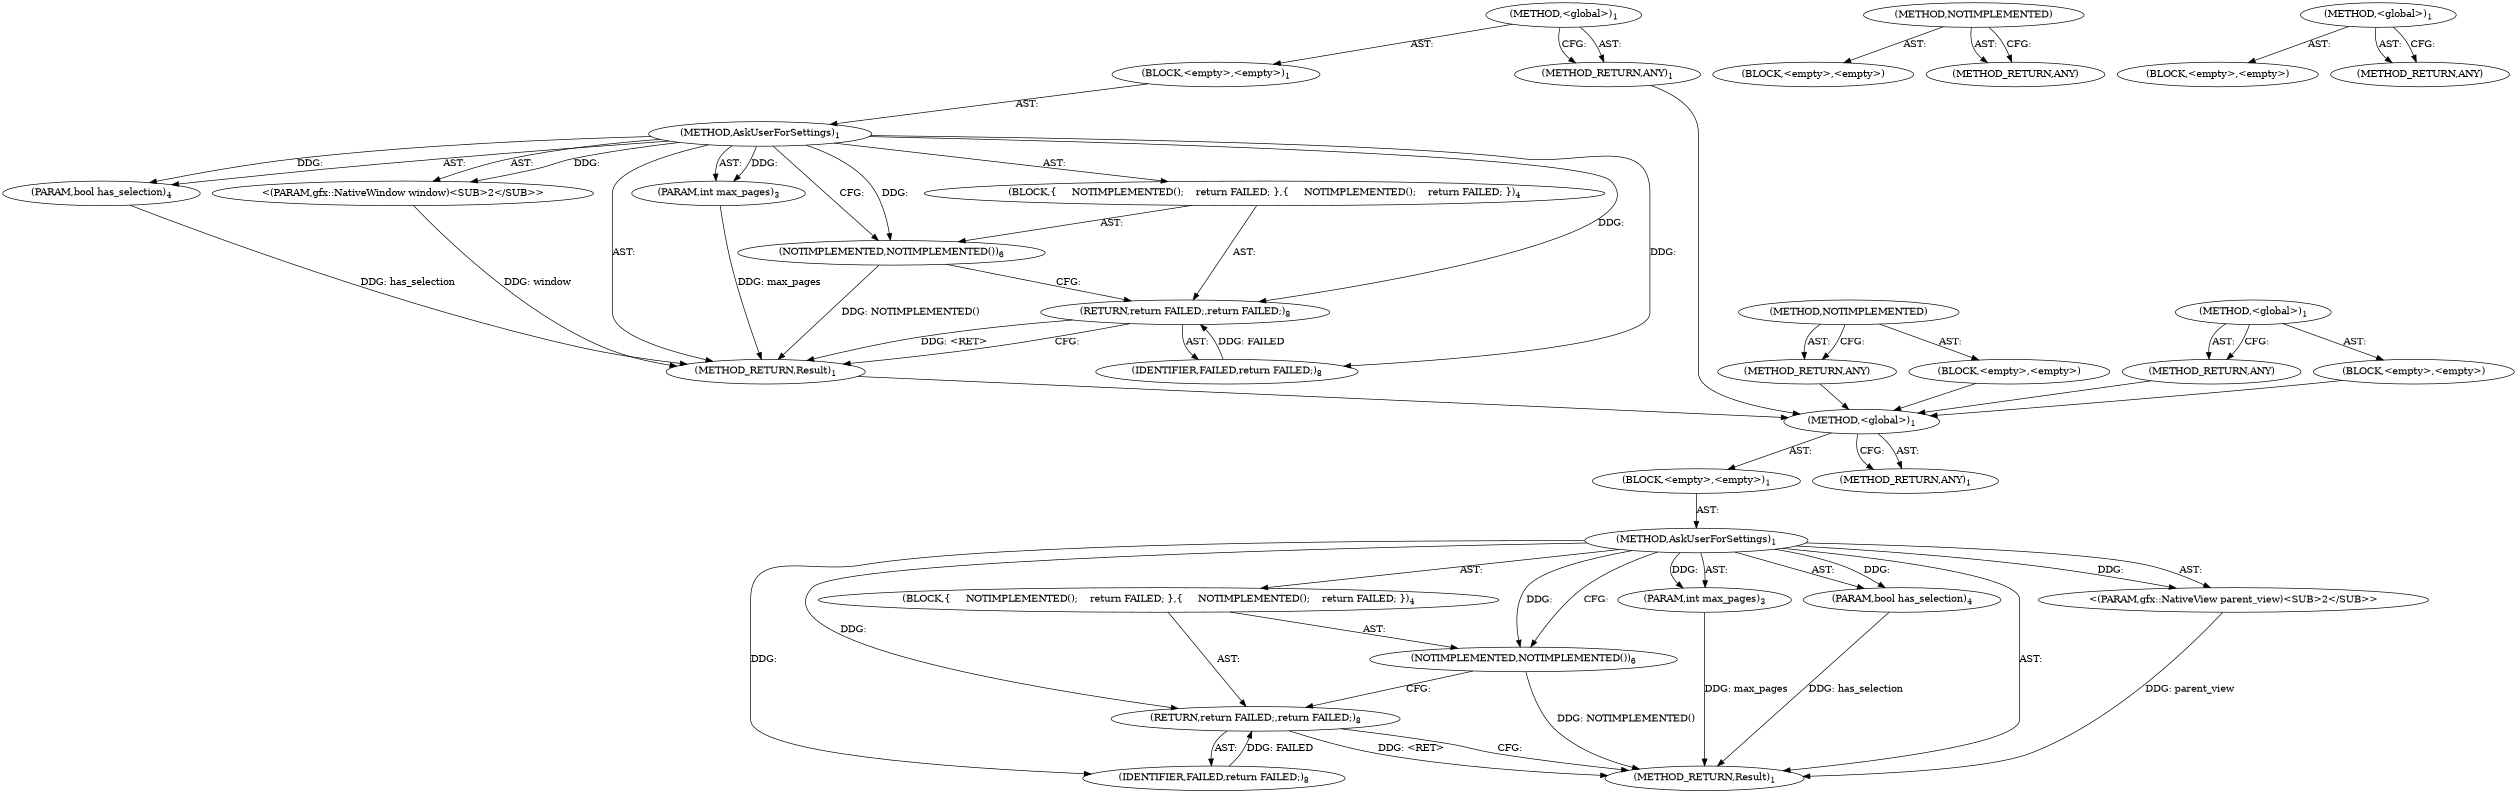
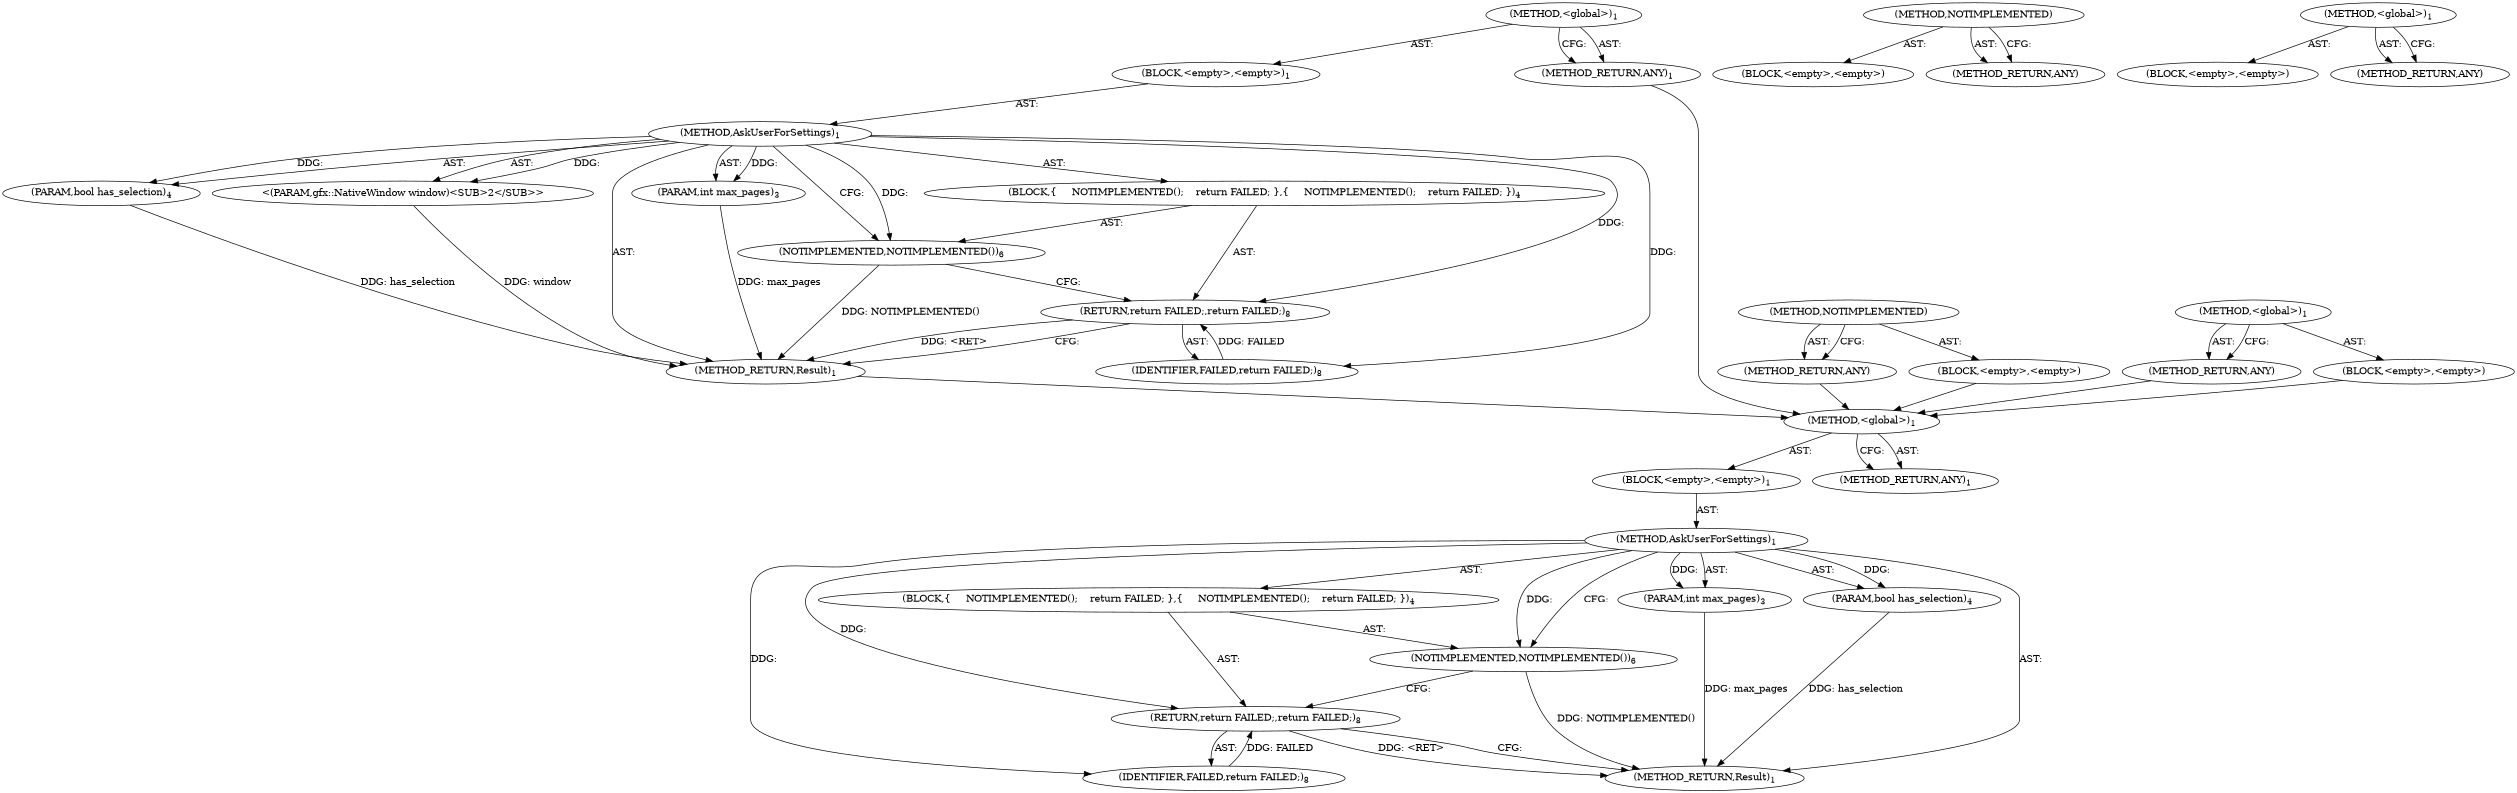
(2233, 600) -> none
